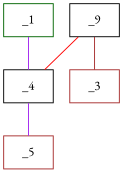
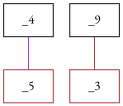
(28, 20) -> none
(61, 53) -> none
